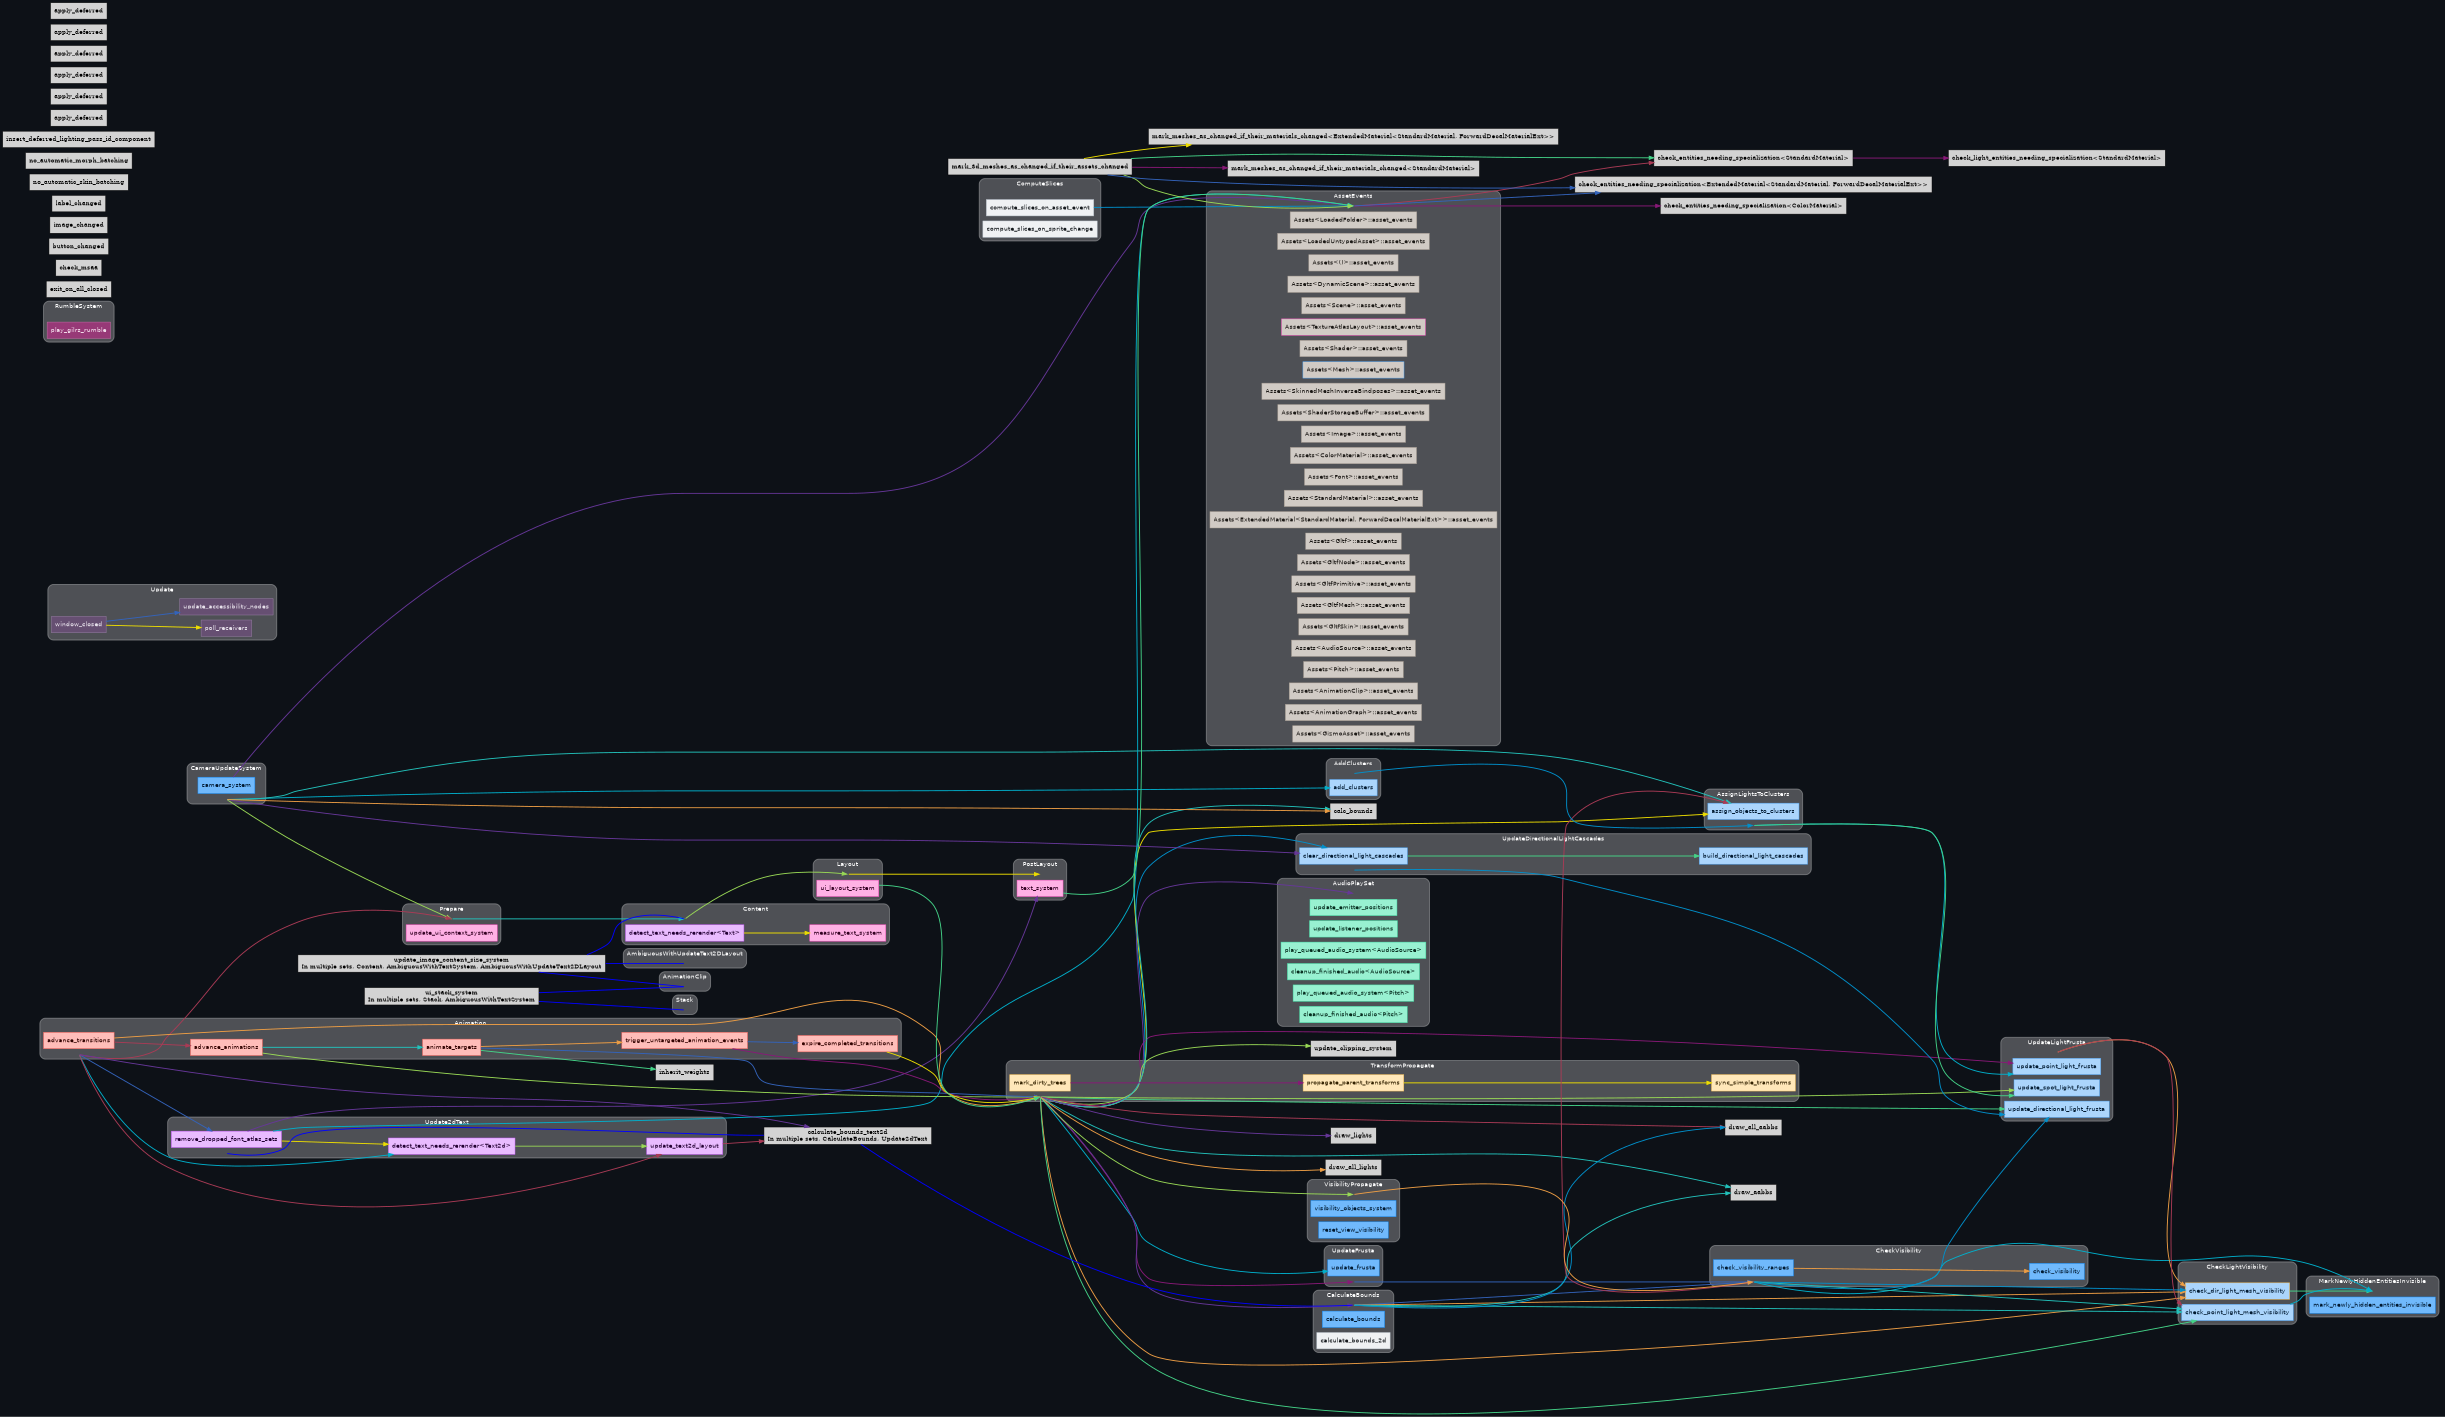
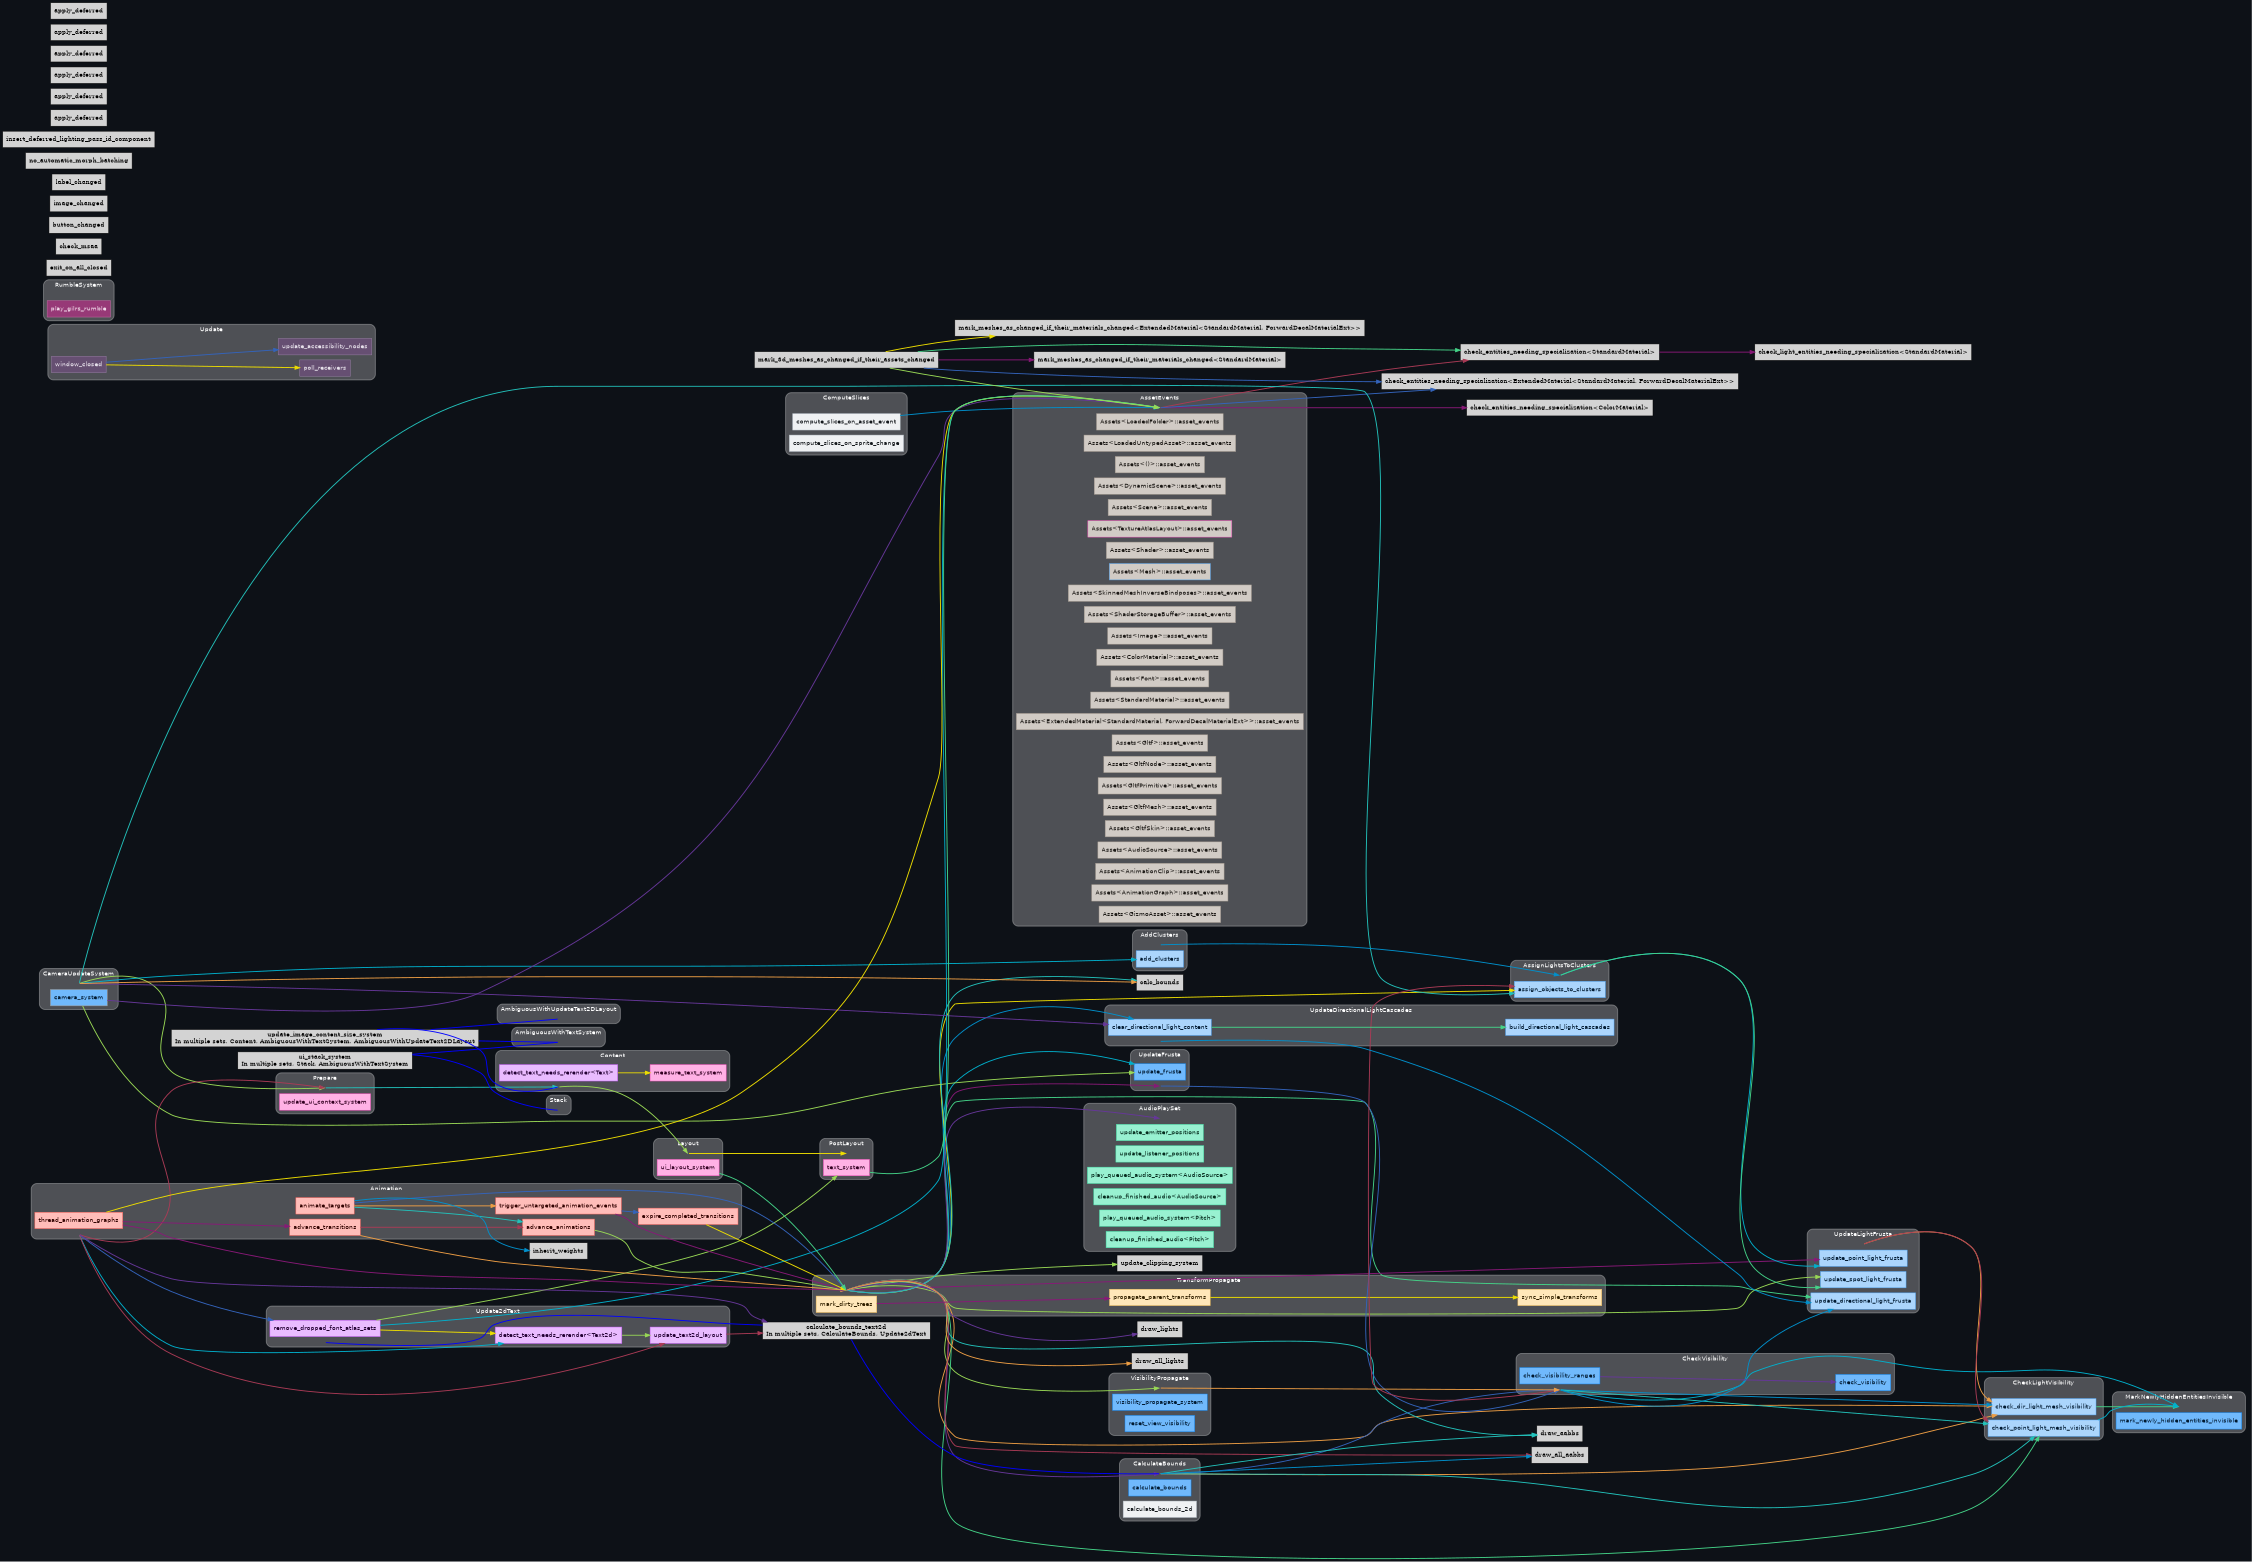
(79, 182) -> none
(1353, 670) -> none
(226, 785) -> (79, 998)
(1353, 856) -> (1160, 1027)
(685, 977) -> (559, 1033)
(340, 1047) -> (436, 1213)
(591, 1062) -> (439, 1202)
(688, 1105) -> (615, 1275)
none -> (580, 1121)
(1353, 1209) -> (1160, 1402)
none -> (79, 1220)
(1909, 1270) -> (1715, 1379)
(2237, 1291) -> (2044, 1407)
